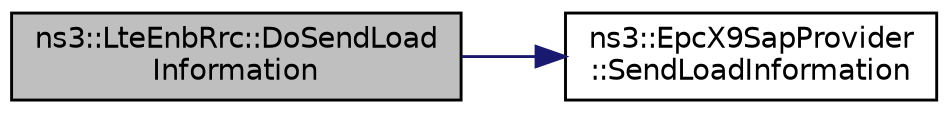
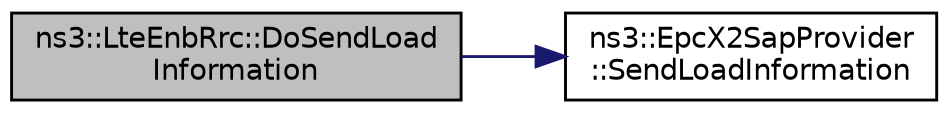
(751, 57) -> (751, 57)
